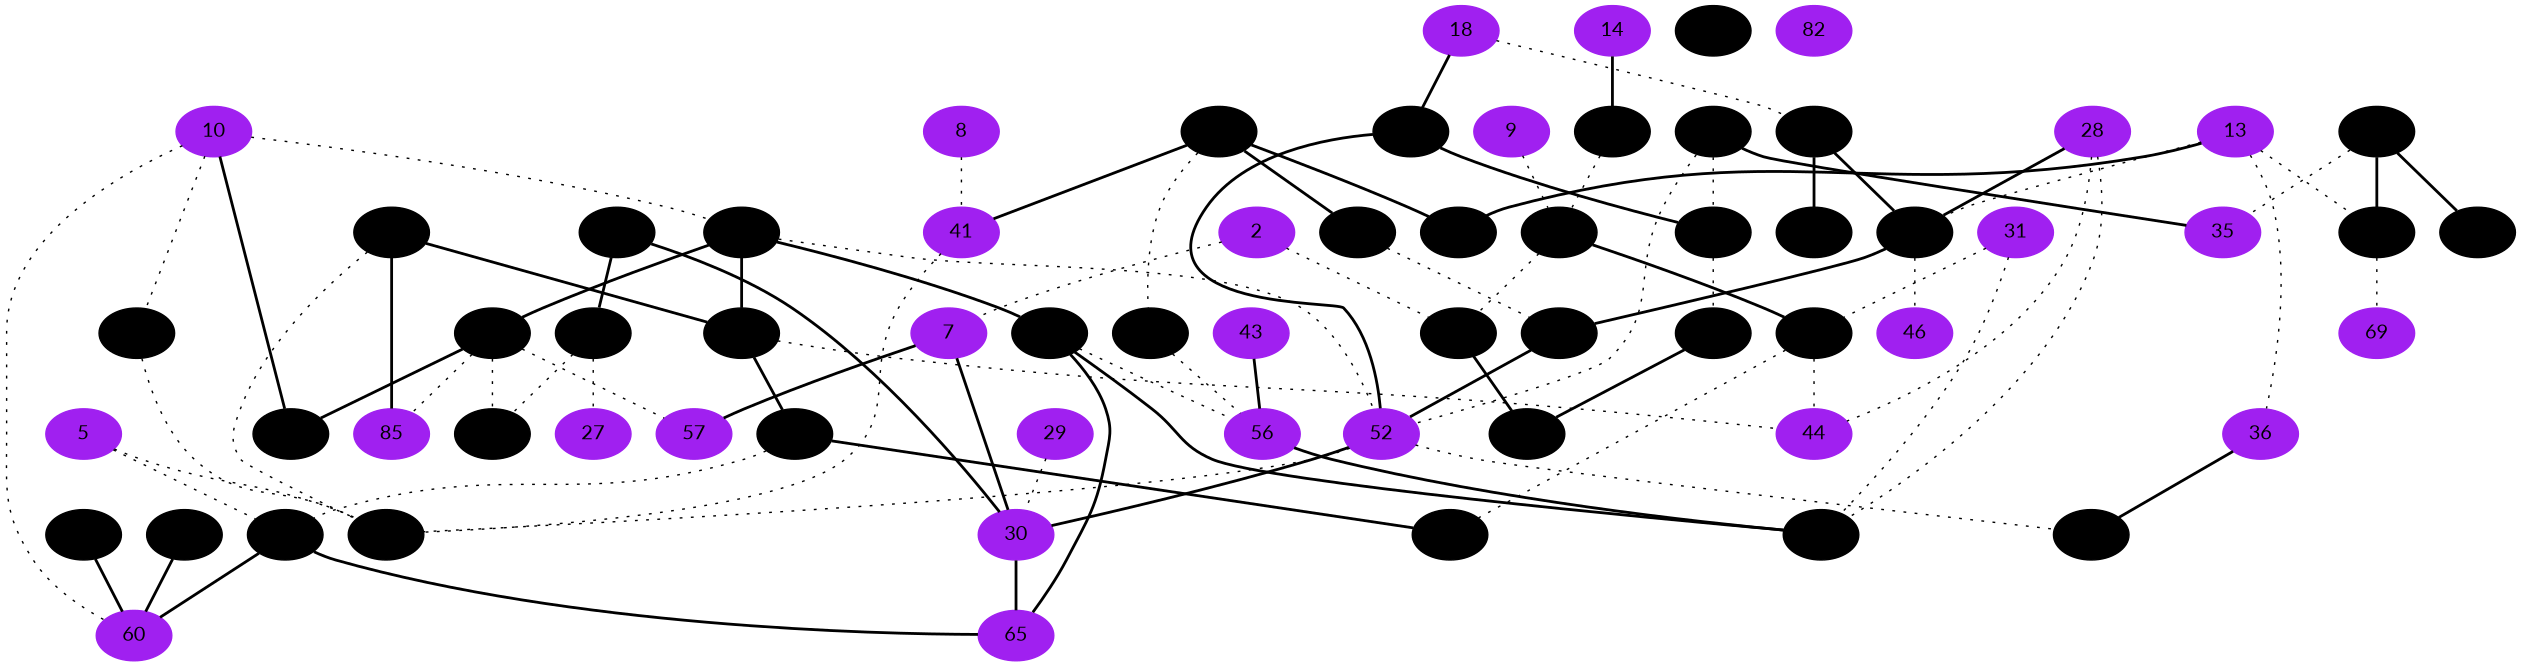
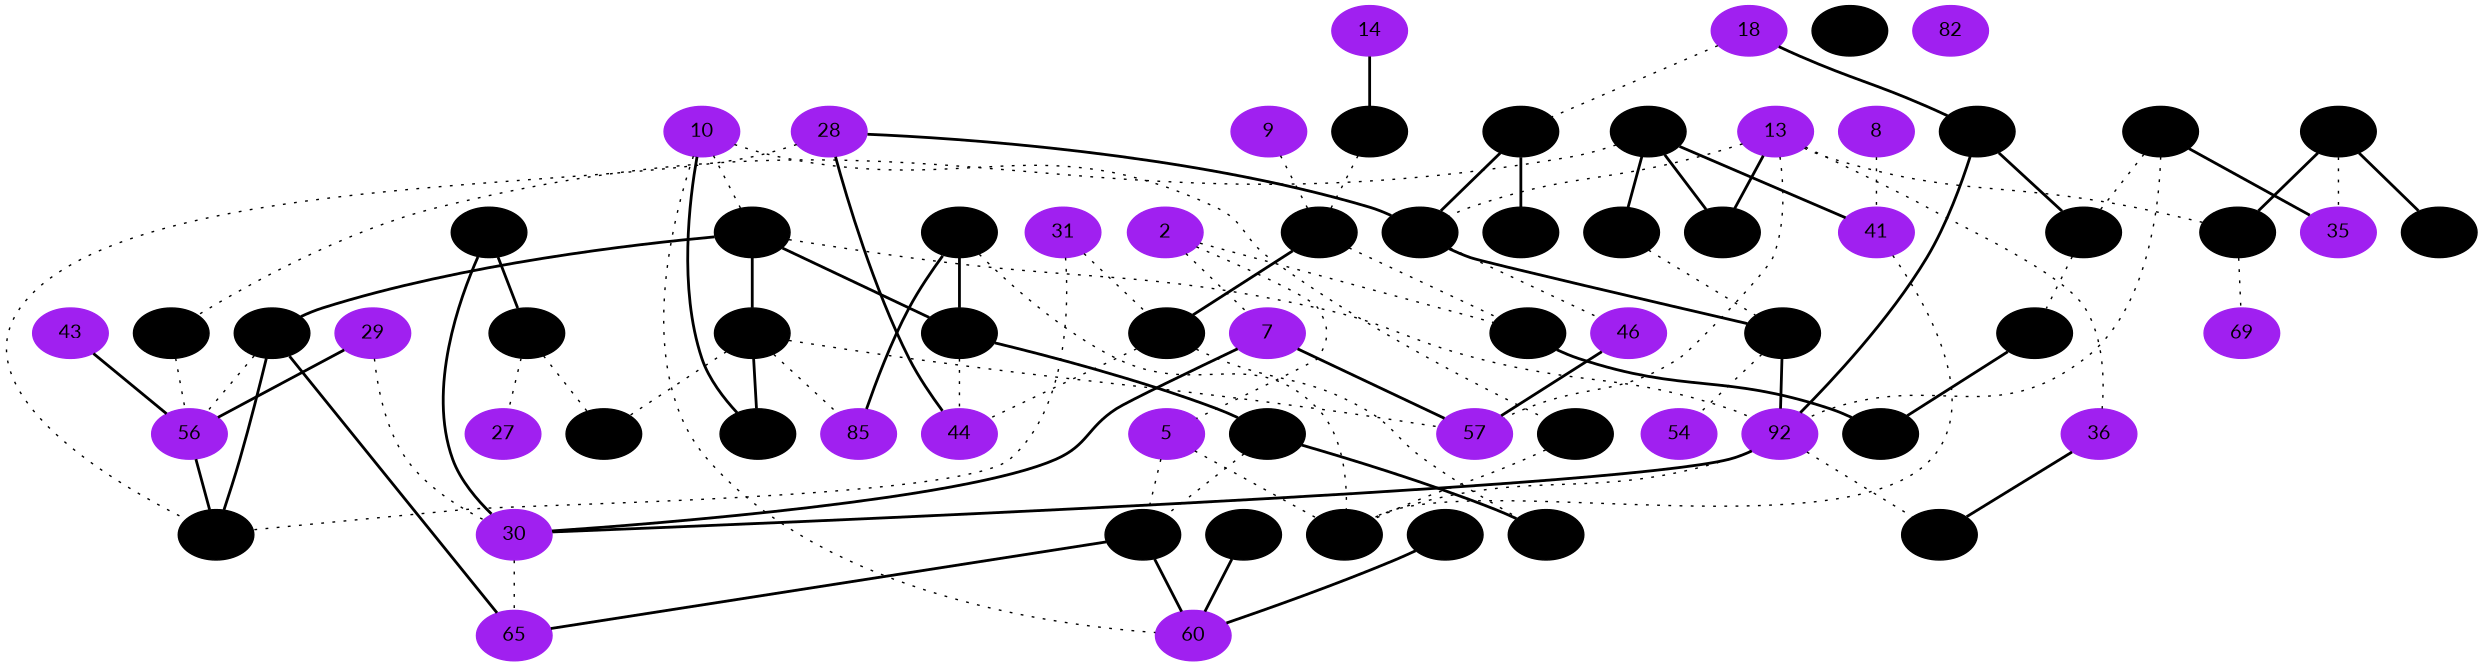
(2011, 325) -> (876, 282)
none -> (1327, 333)
none -> (1699, 340)
none -> (281, 384)
none -> (1552, 384)
(1381, 434) -> (1780, 434)
none -> (1679, 434)
(1016, 585) -> (514, 585)
